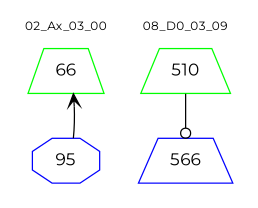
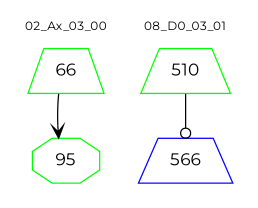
(186, 27) -> (186, 27)
(74, 122) -> (58, 110)
(66, 161) -> (66, 161)
